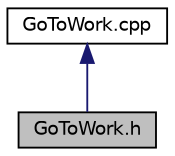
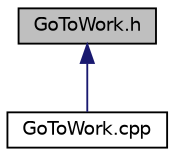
(87, 88) -> (87, 88)
